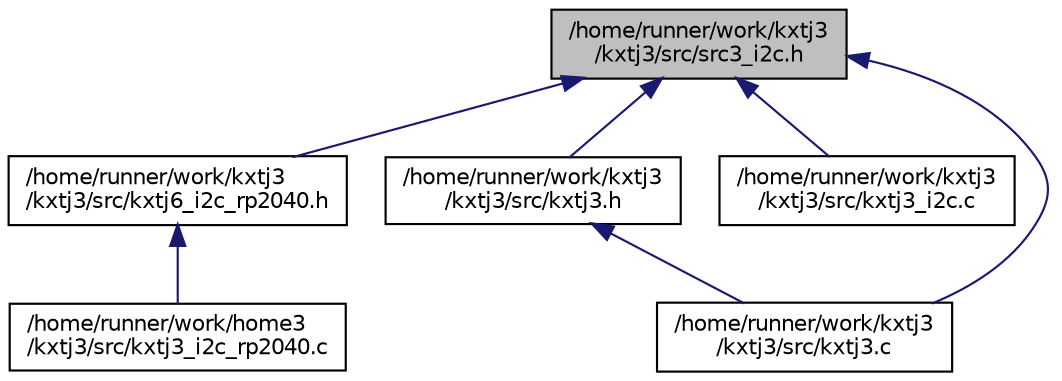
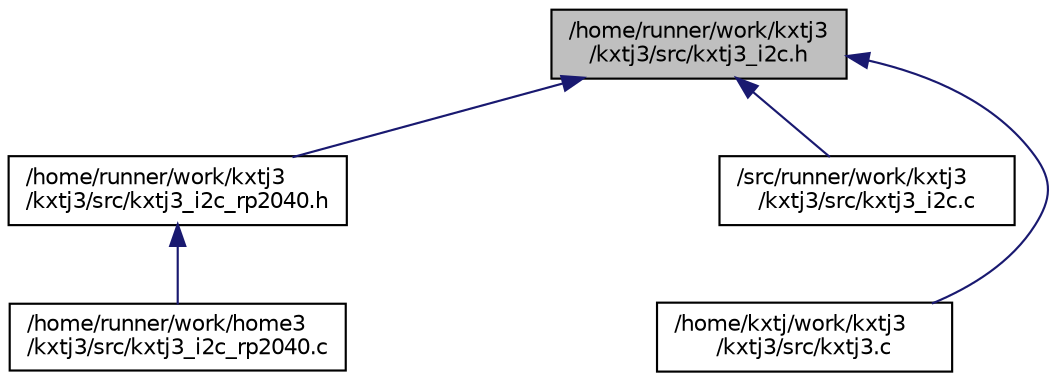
(699, 44) -> (699, 44)
(178, 191) -> (178, 191)
(533, 191) -> none
(867, 191) -> (867, 191)
(805, 337) -> (805, 337)
